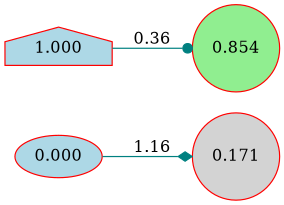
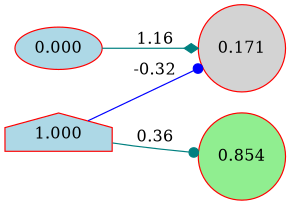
none -> (141, 96)
